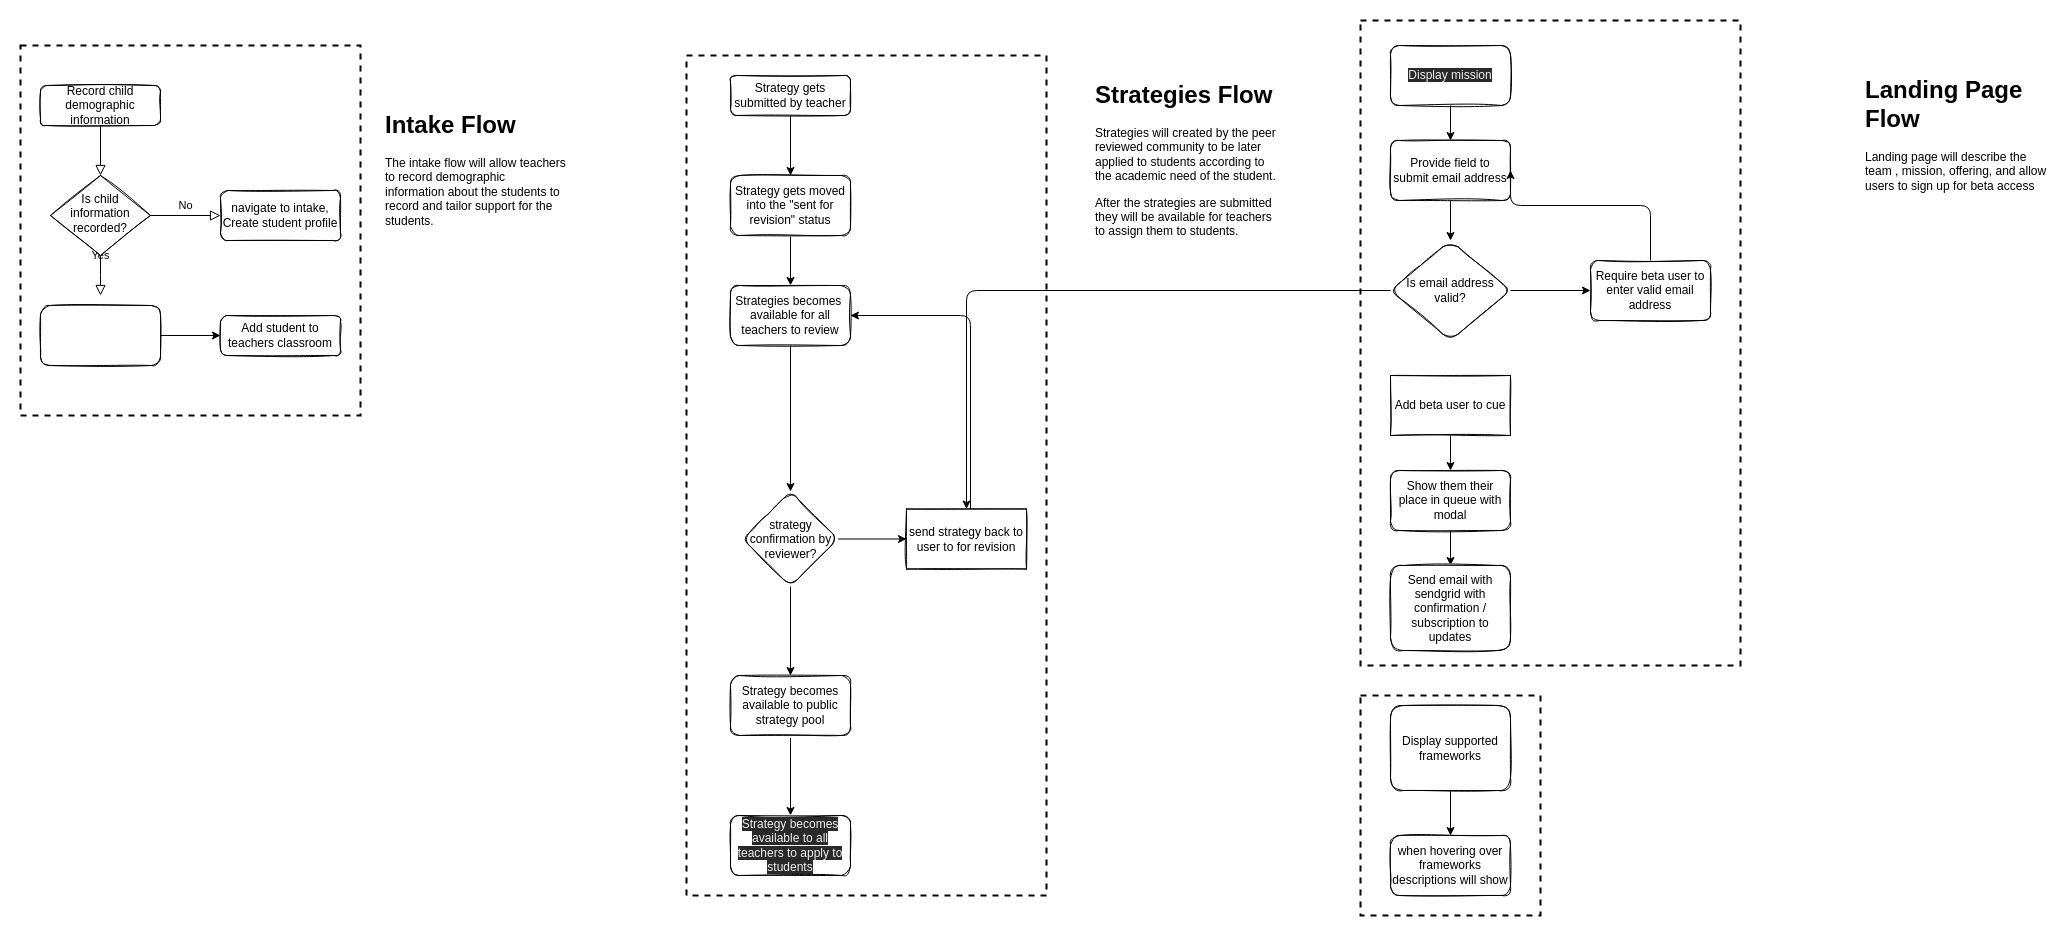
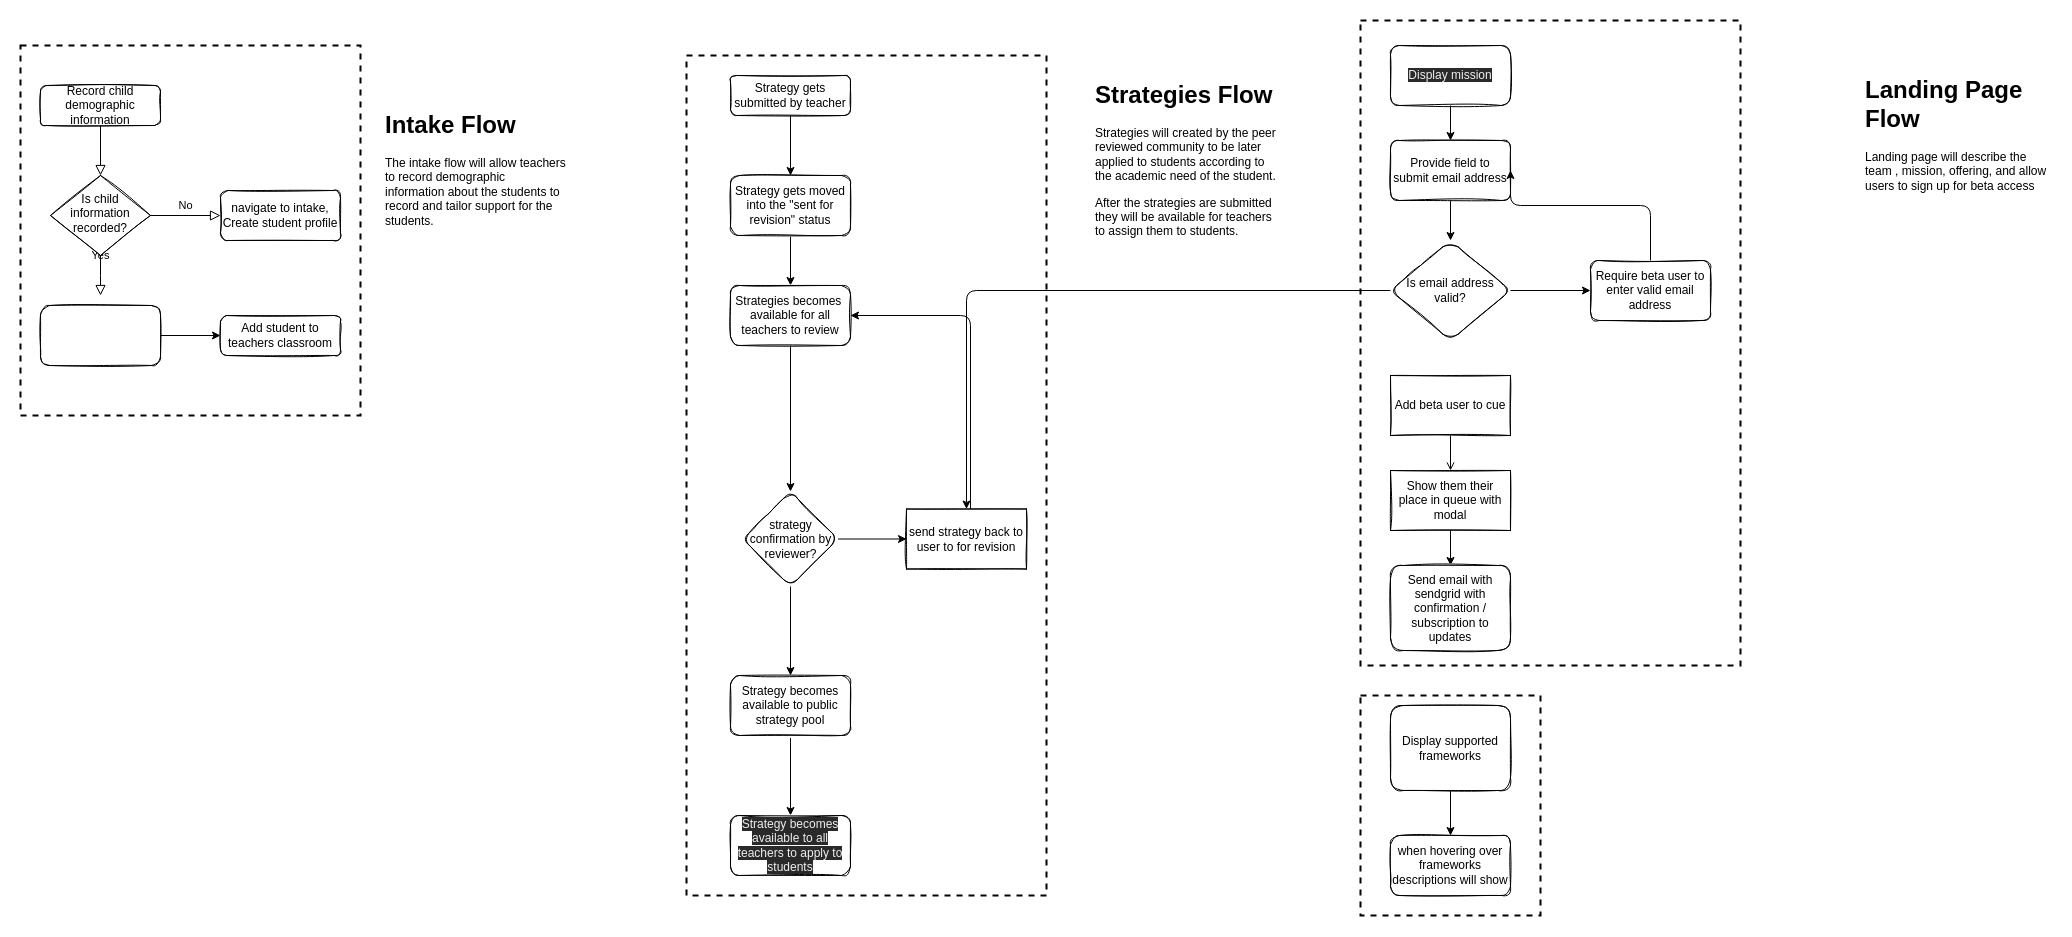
(1451, 462) -> (1451, 464)
(1451, 501) -> (1451, 501)
